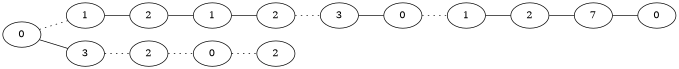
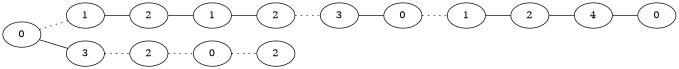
(593, 16) -> (593, 16)
